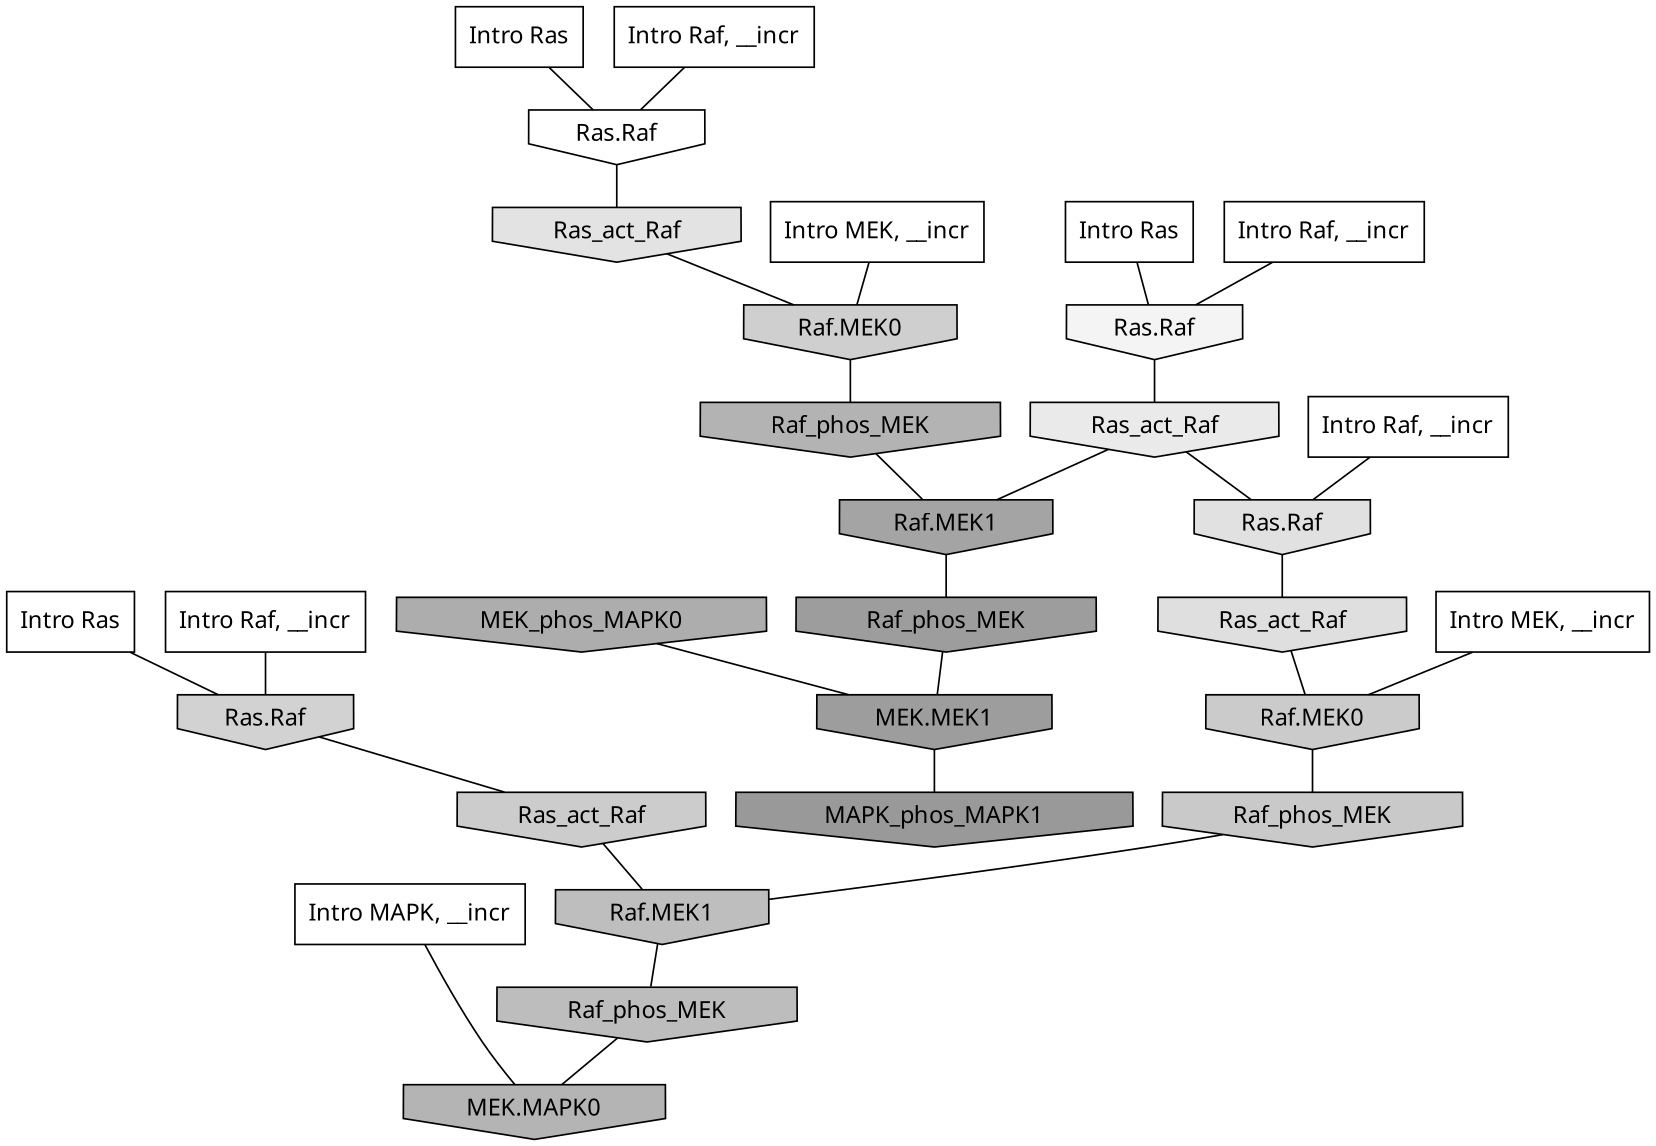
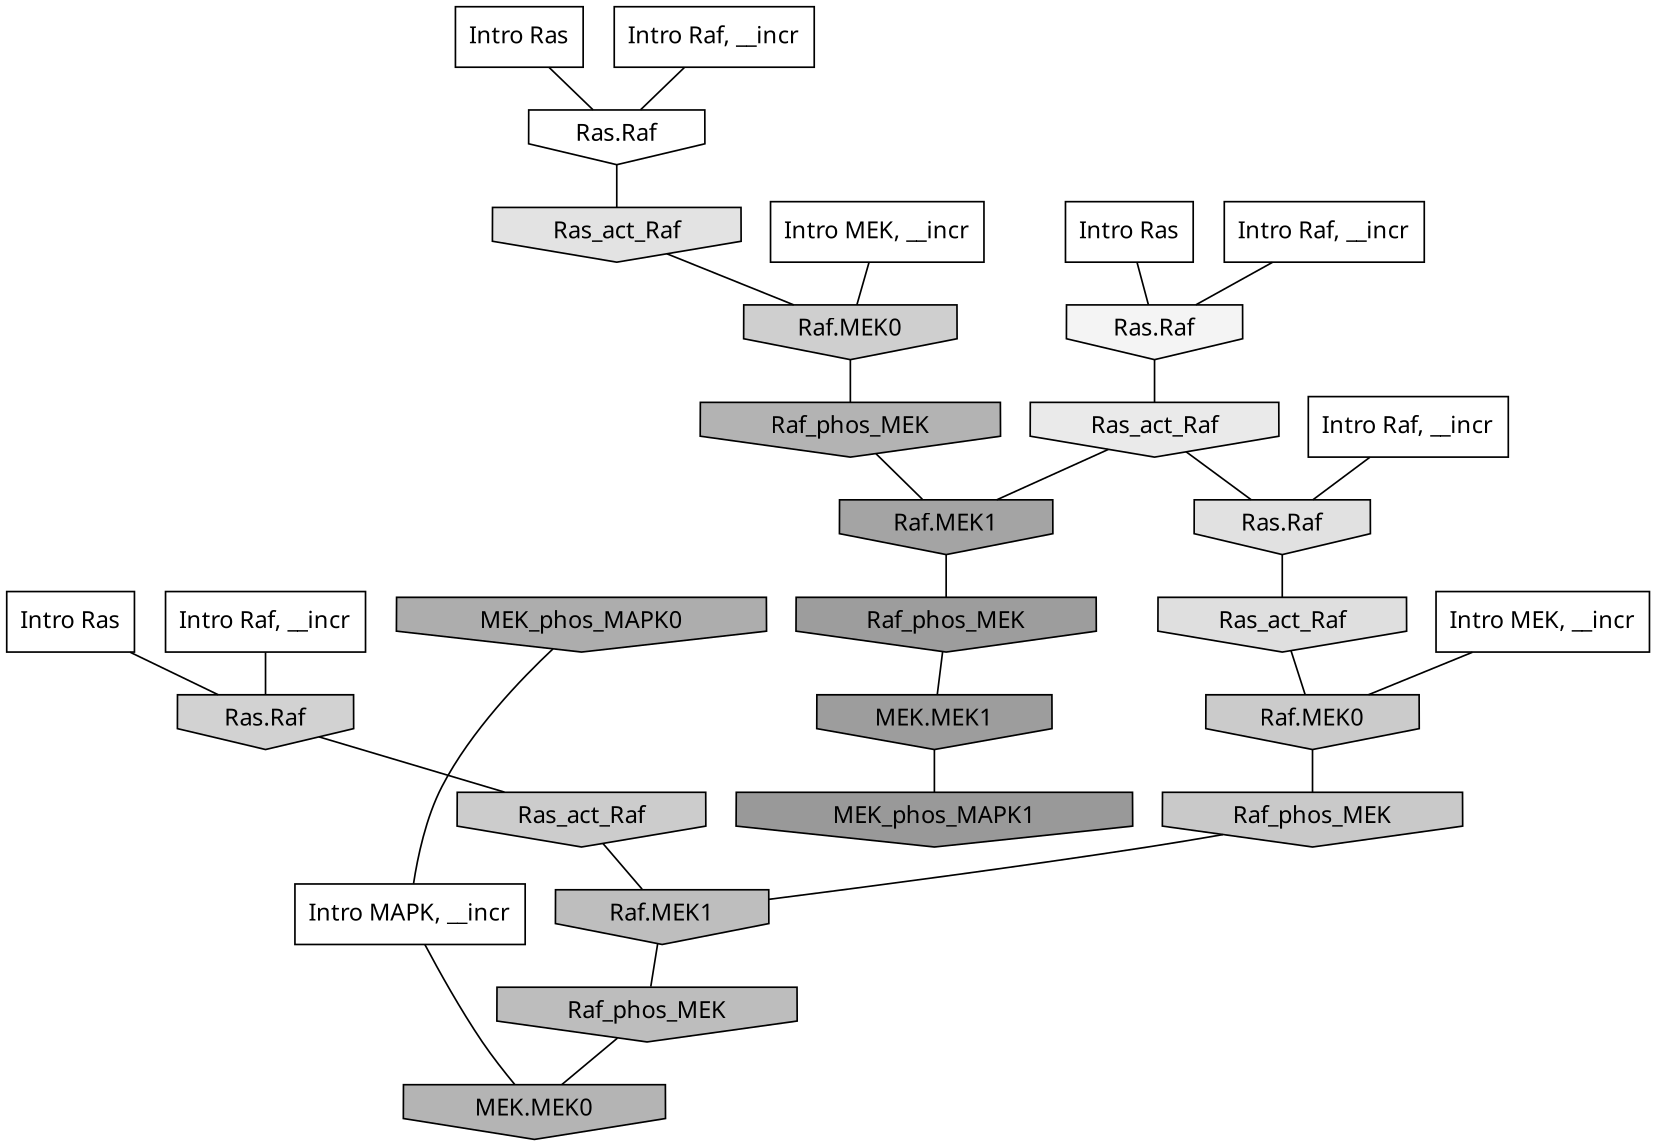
(753, 669) -> (462, 754)
(934, 817) -> (934, 817)
(534, 1109) -> (534, 1109)
